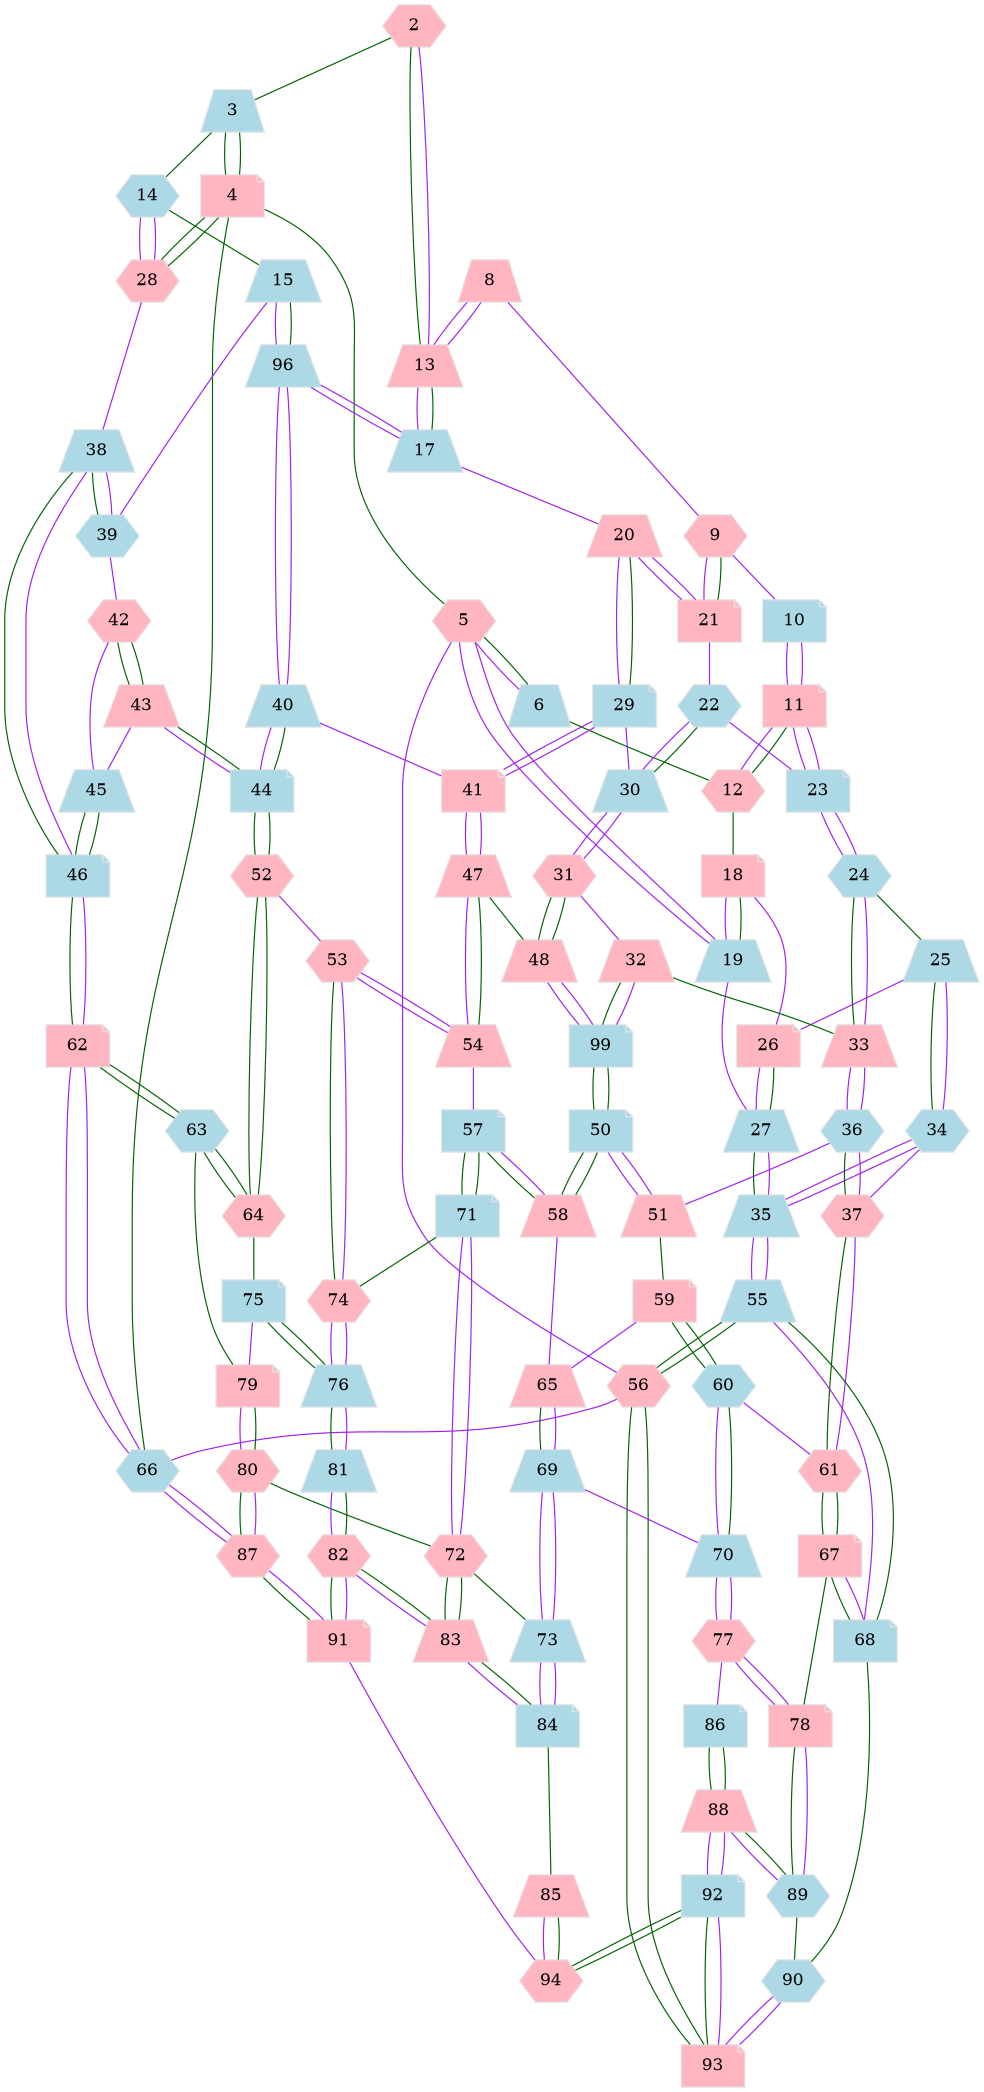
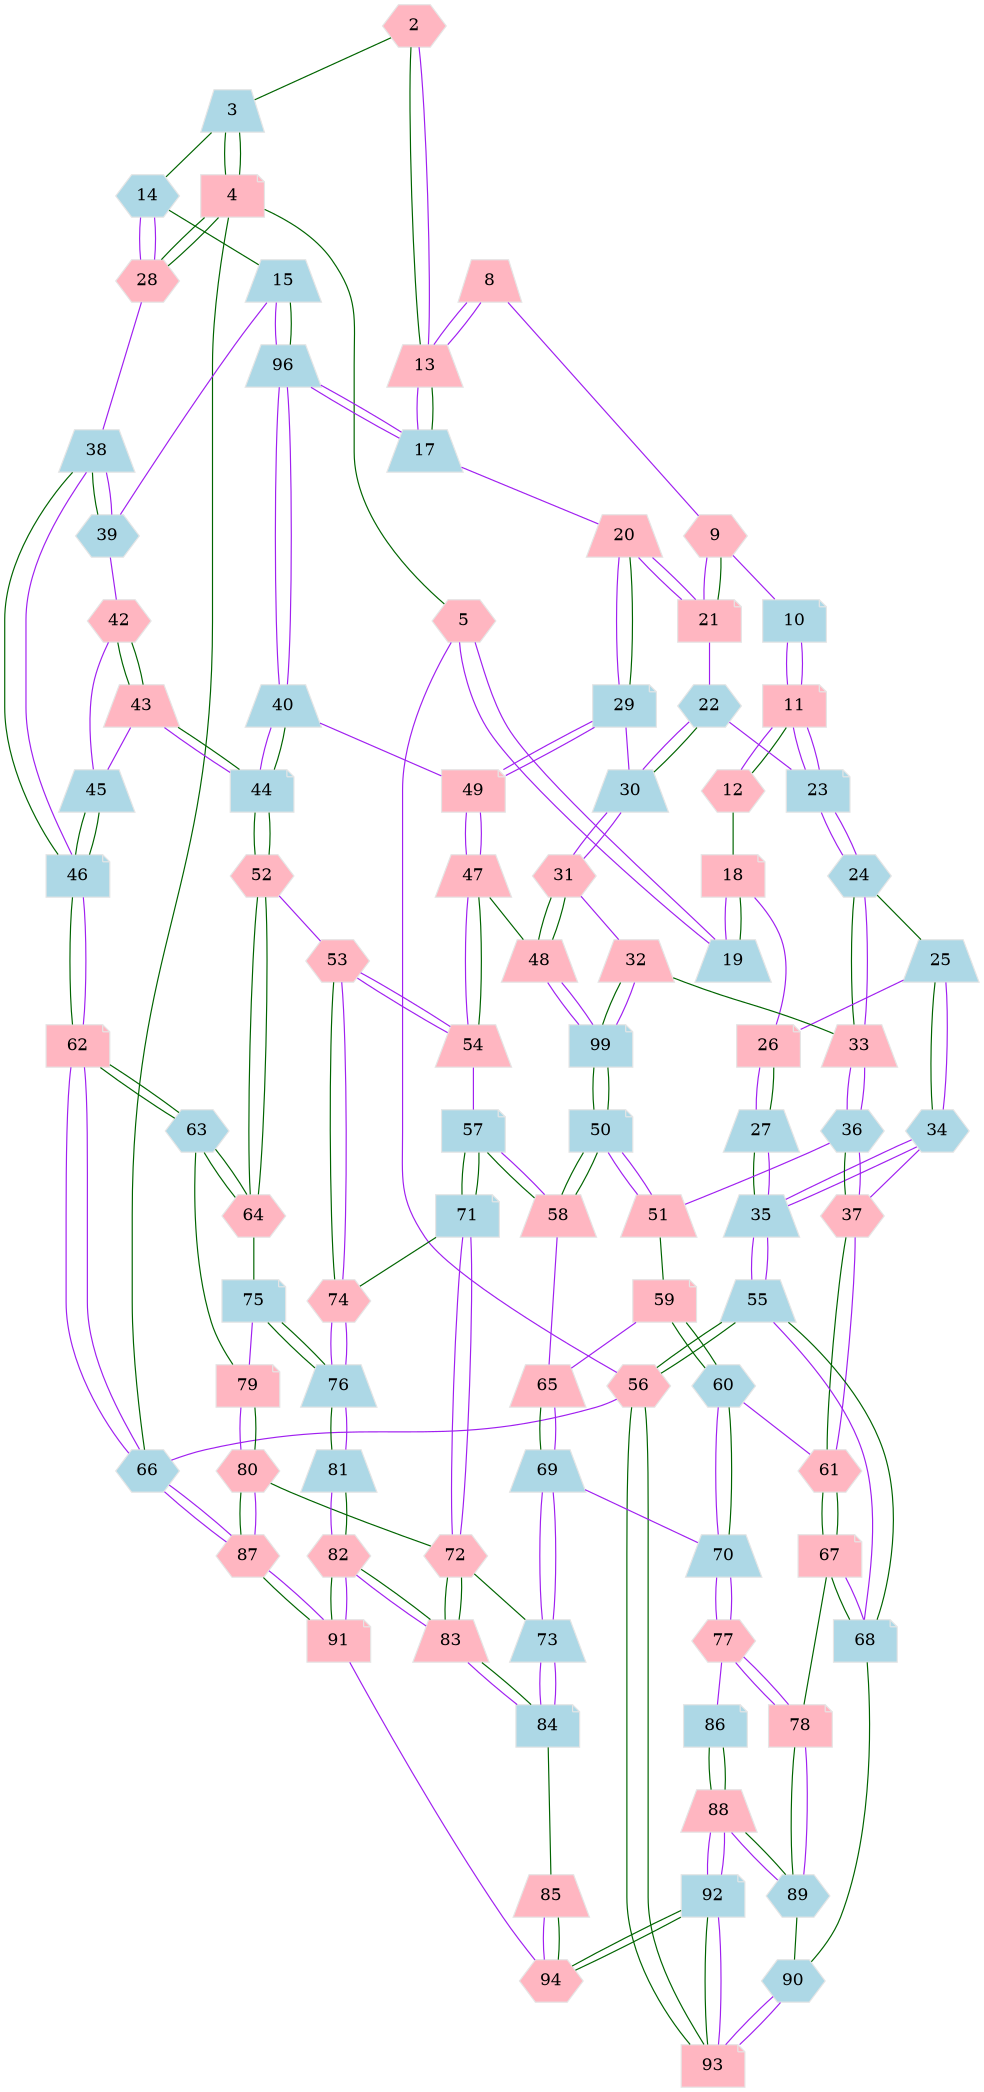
(540, 706) -> none
(473, 791) -> (473, 791)
(723, 1048) -> none
